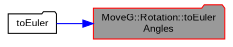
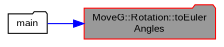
(32, 24) -> (28, 24)
